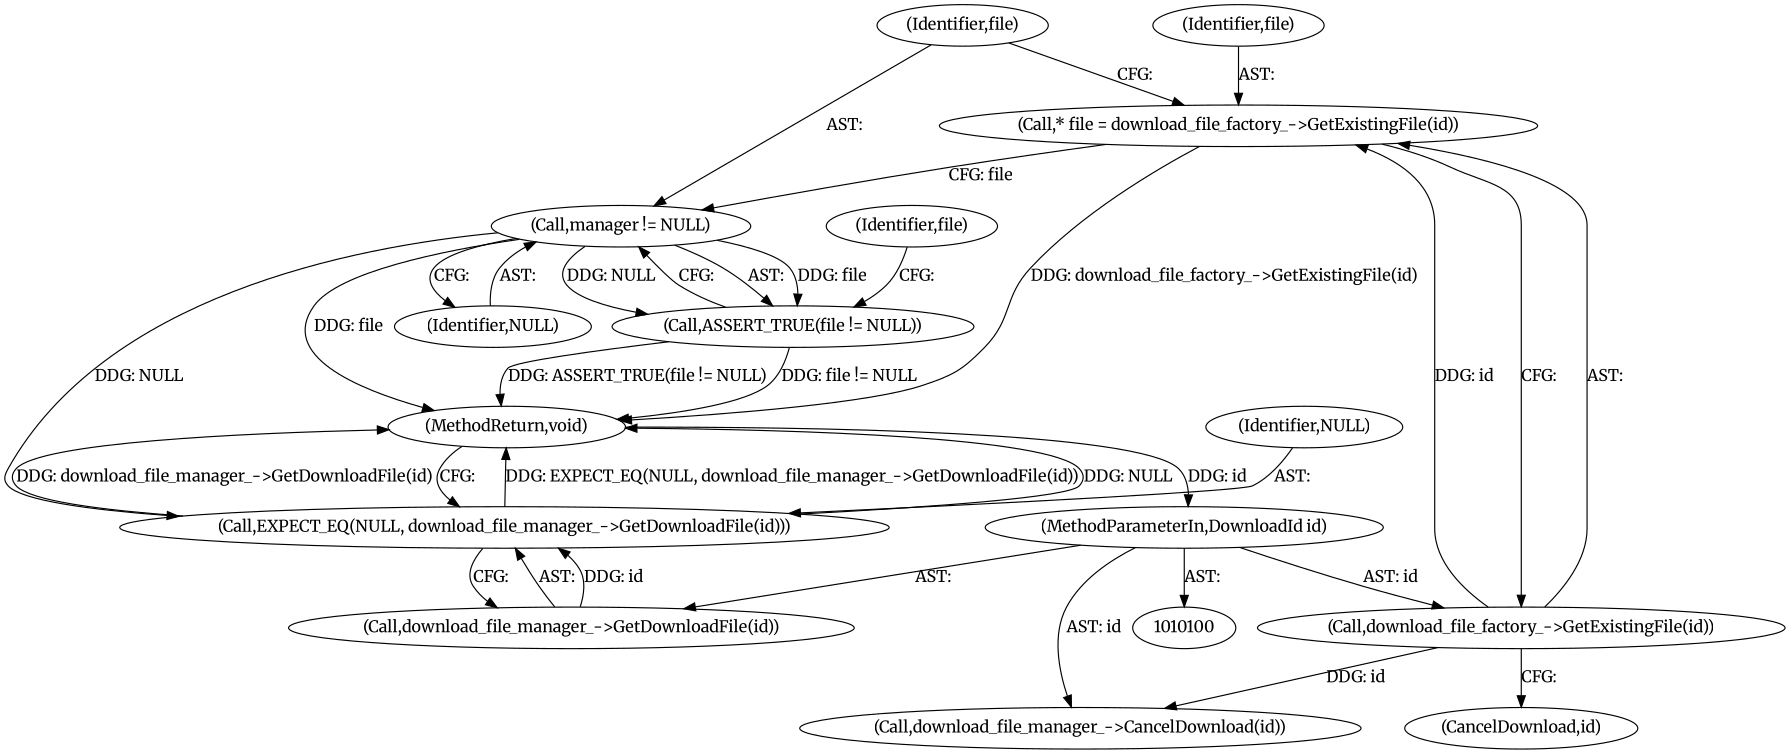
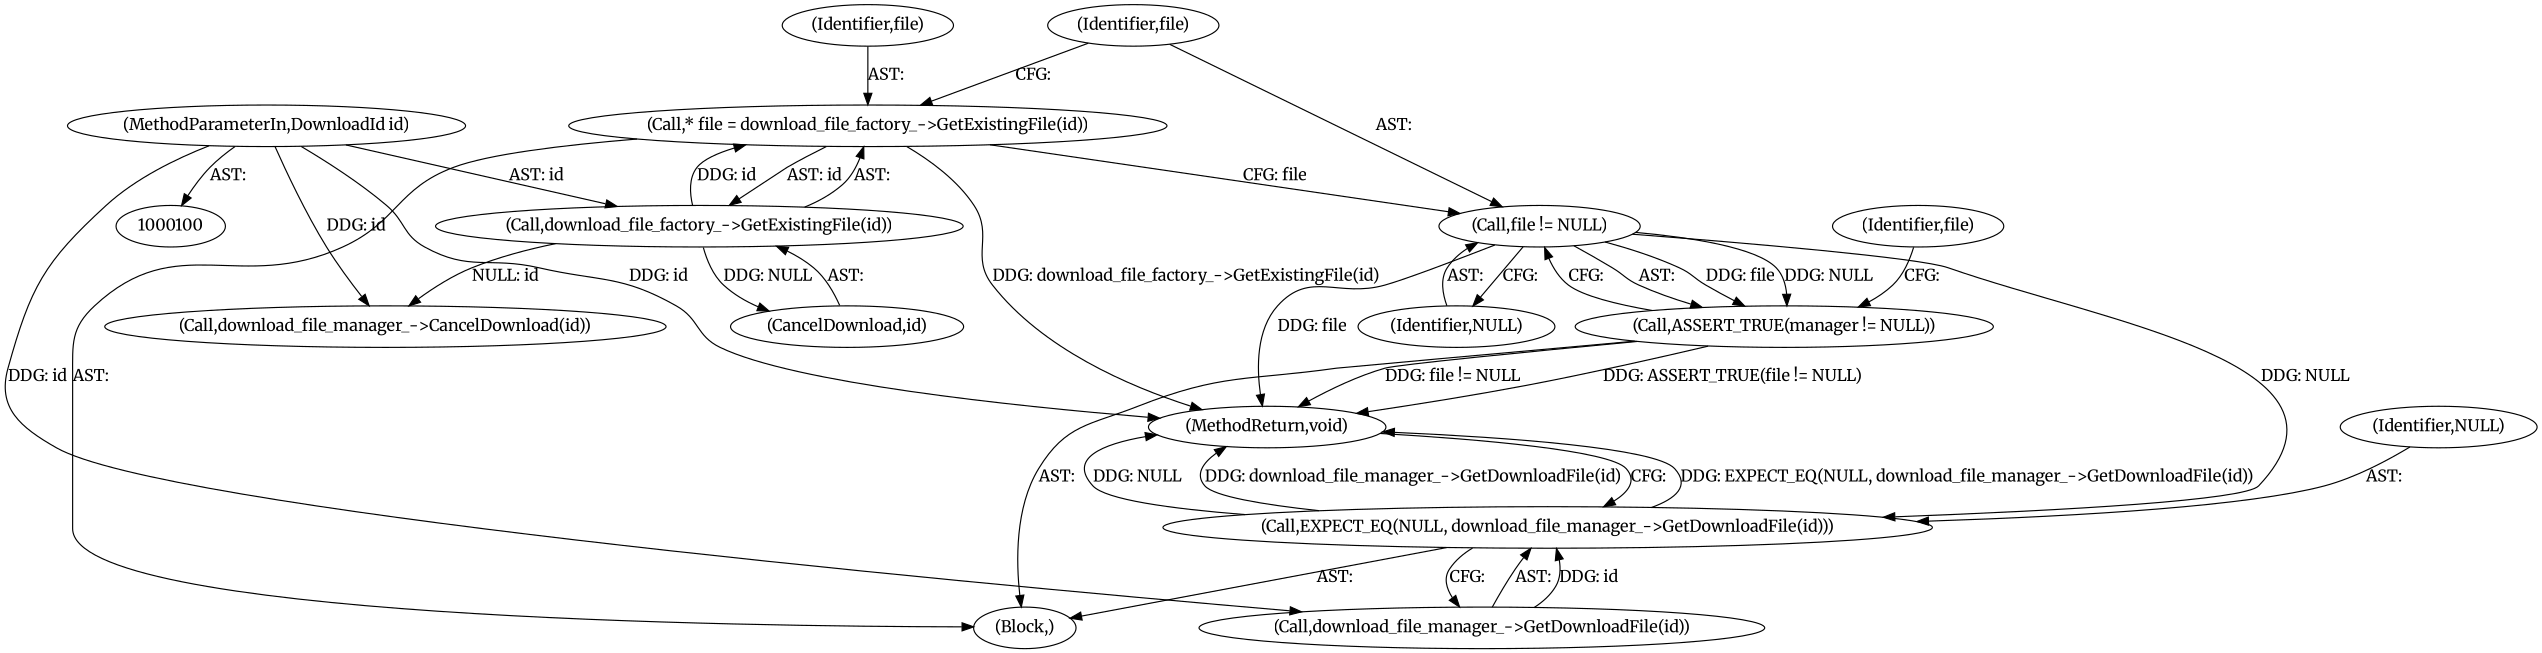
(621, 226) -> (1540, 226)
none -> (819, 273)
(793, 327) -> (1784, 327)
(1541, 377) -> (815, 176)
(948, 433) -> (702, 332)
(936, 578) -> (38, 377)
none -> (1025, 628)
(1094, 628) -> (357, 226)
(1184, 628) -> (171, 226)
(1356, 678) -> (505, 276)
(1541, 678) -> (769, 276)
